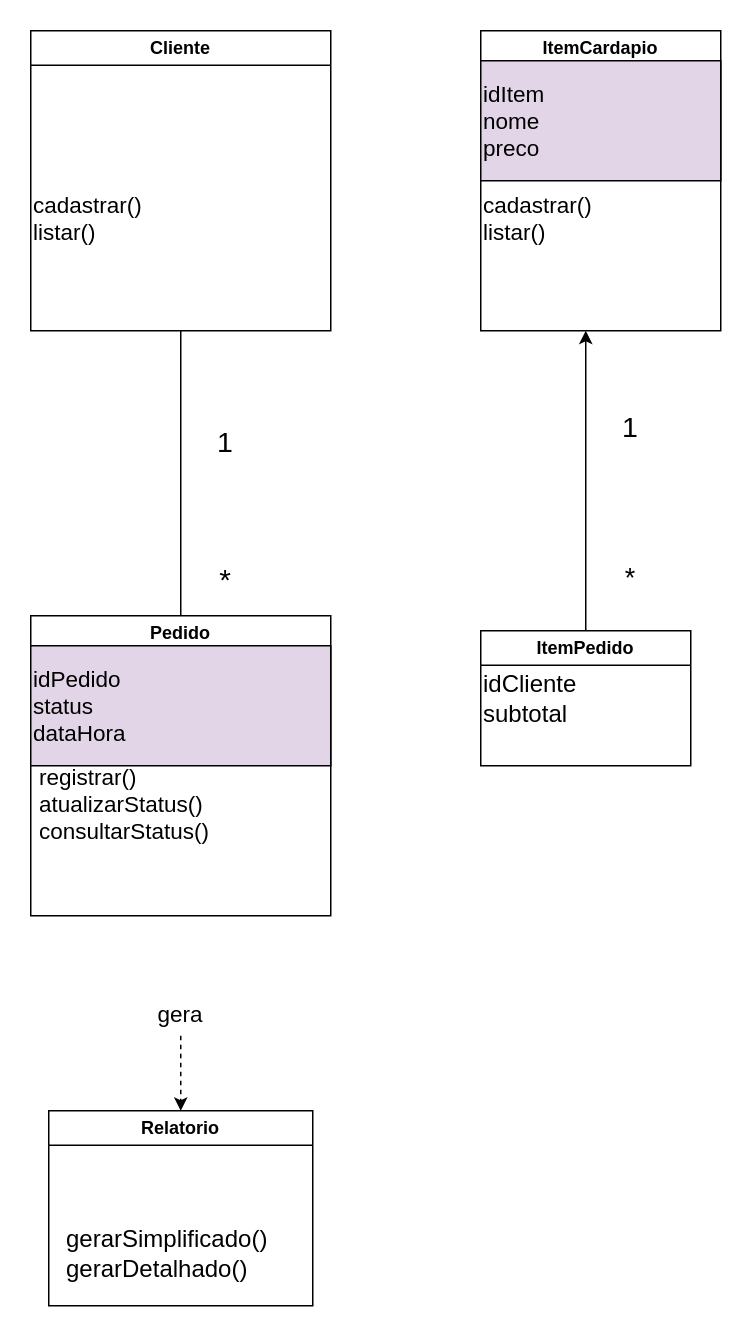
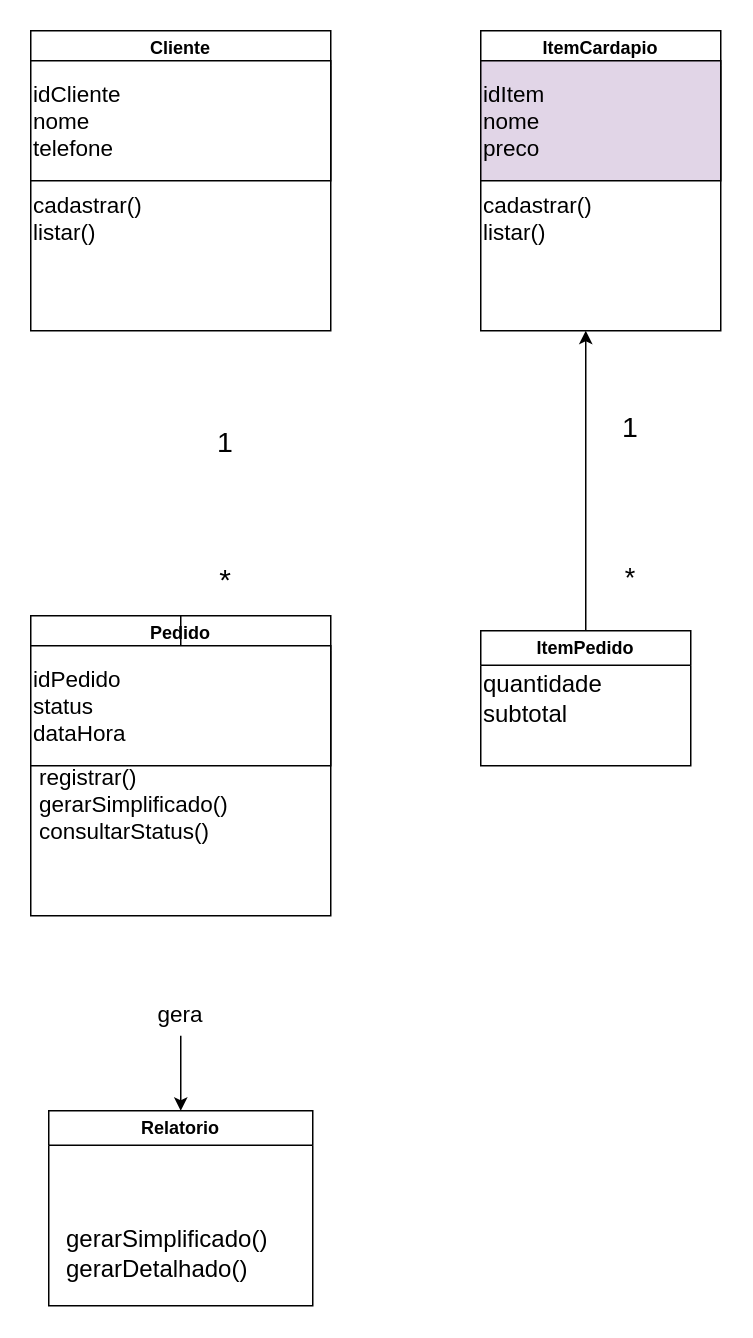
none -> (181, 121)
(181, 475) -> (181, 621)
(522, 698) -> (532, 698)
(181, 706) -> (181, 706)
(123, 803) -> (126, 803)
(181, 1069) -> (181, 1069)
